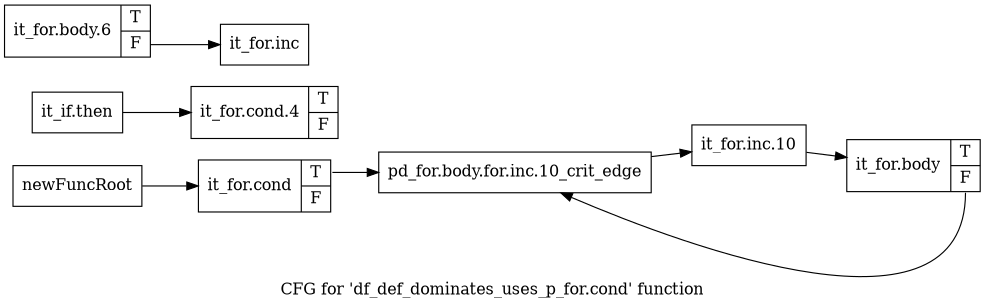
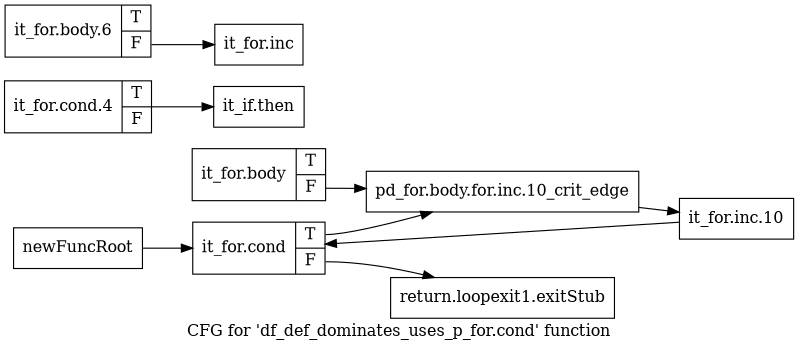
(151, 112) -> (177, 107)
(821, 154) -> (508, 233)
none -> (503, 298)
